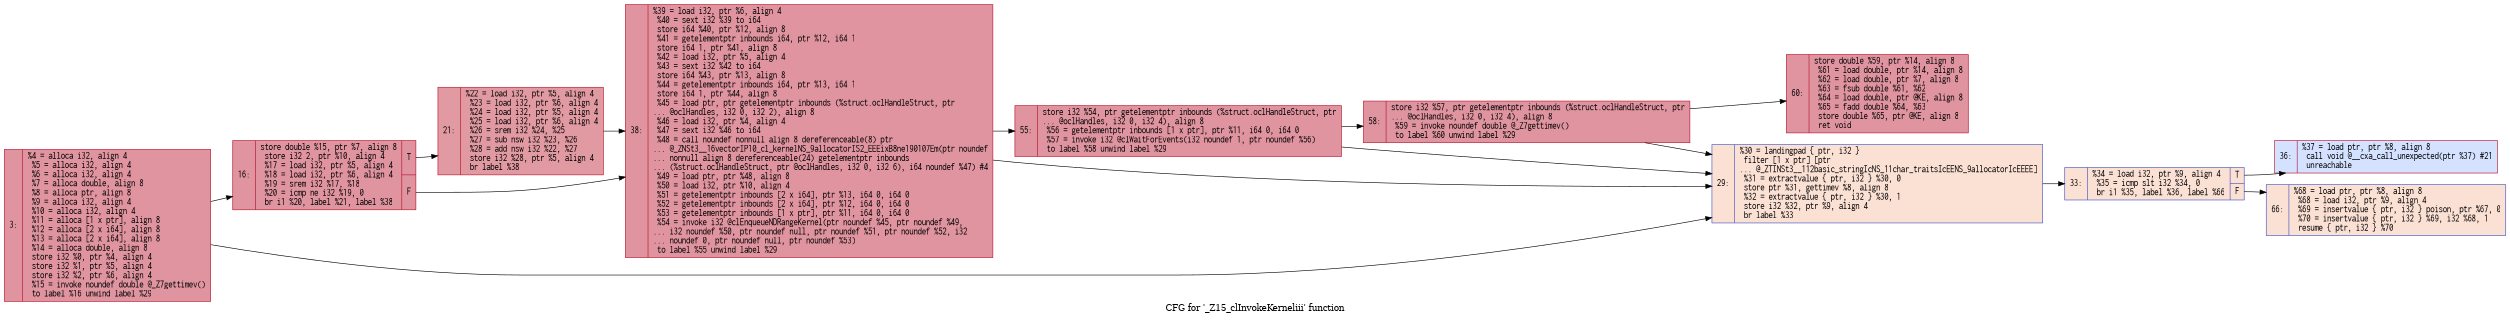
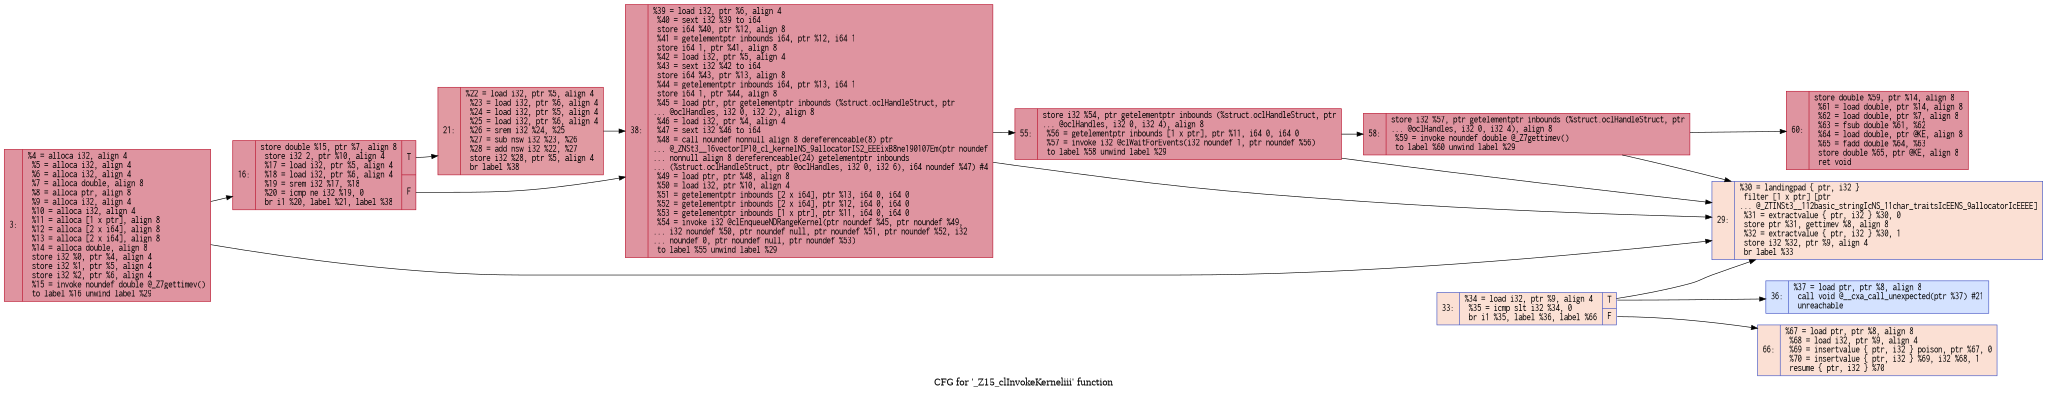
(2386, 157) -> (1877, 297)
(2051, 184) -> (1684, 285)
(2358, 191) -> (1849, 332)
